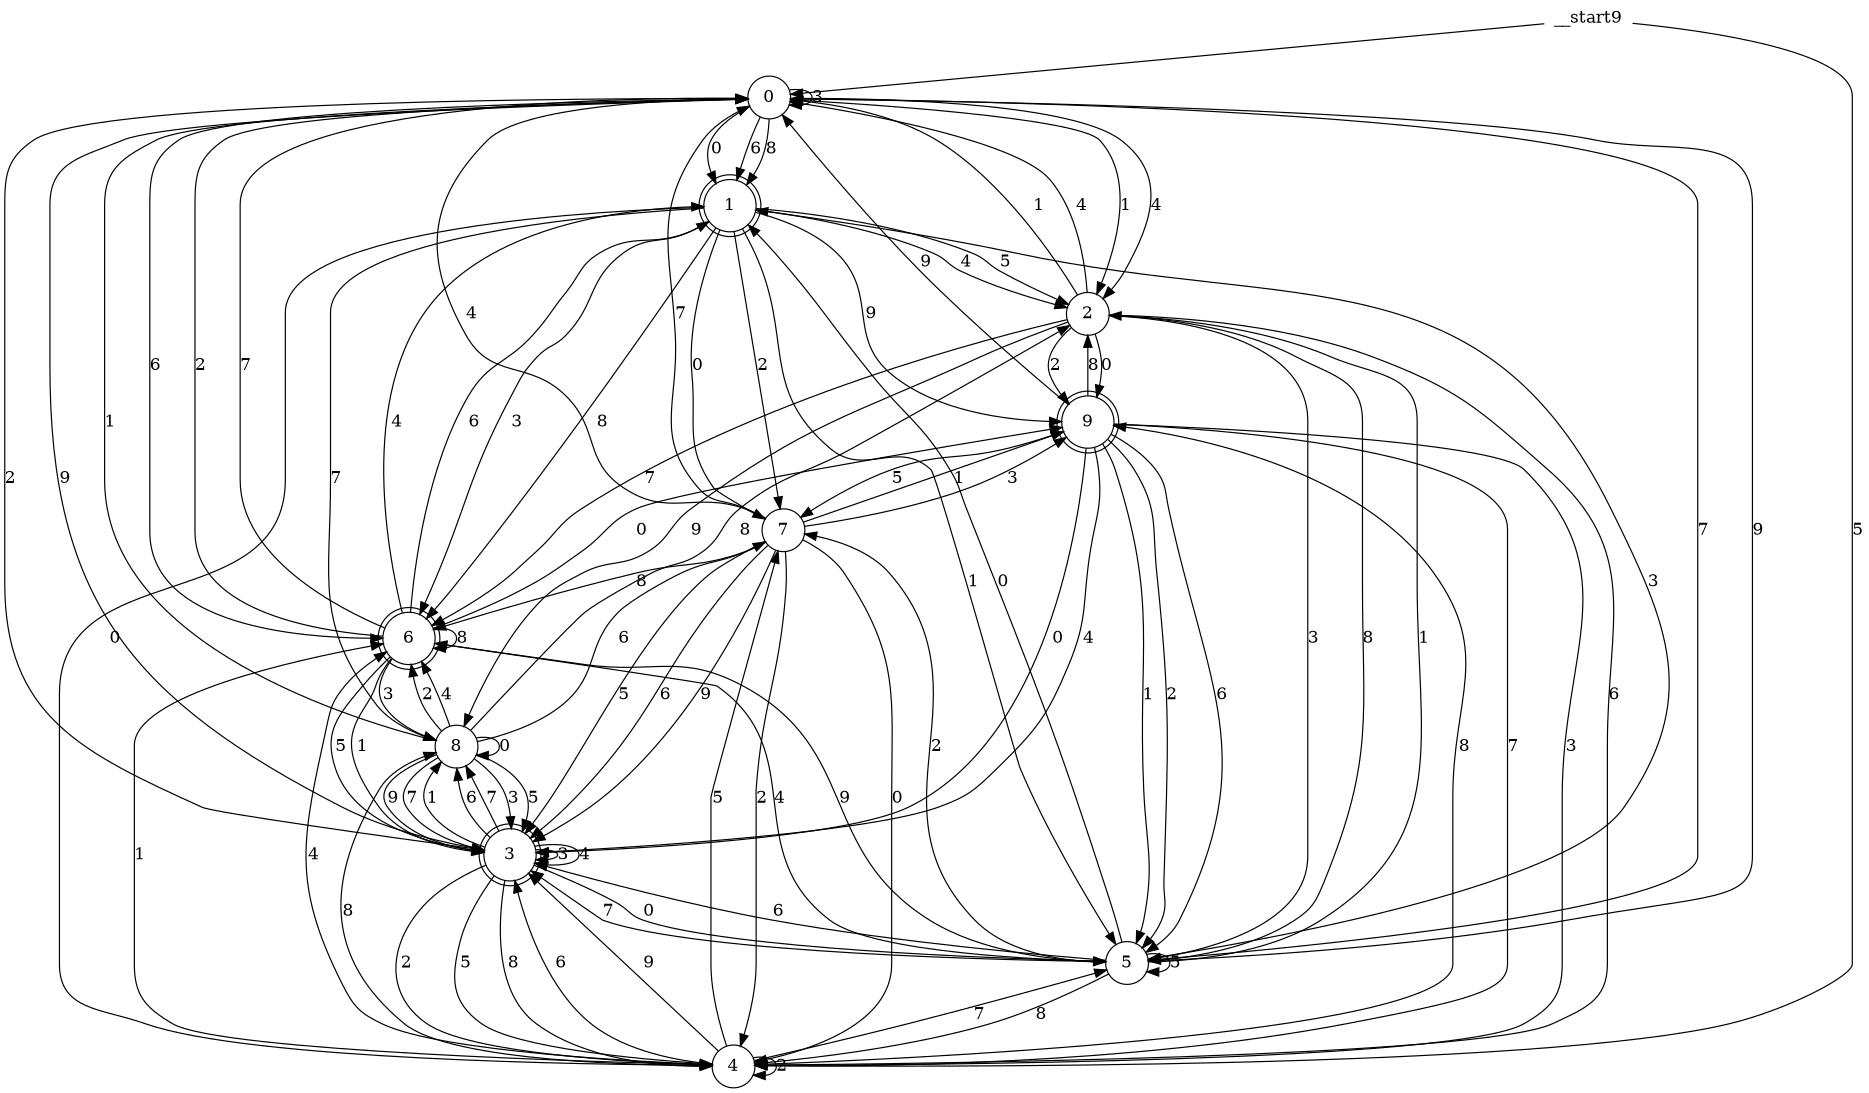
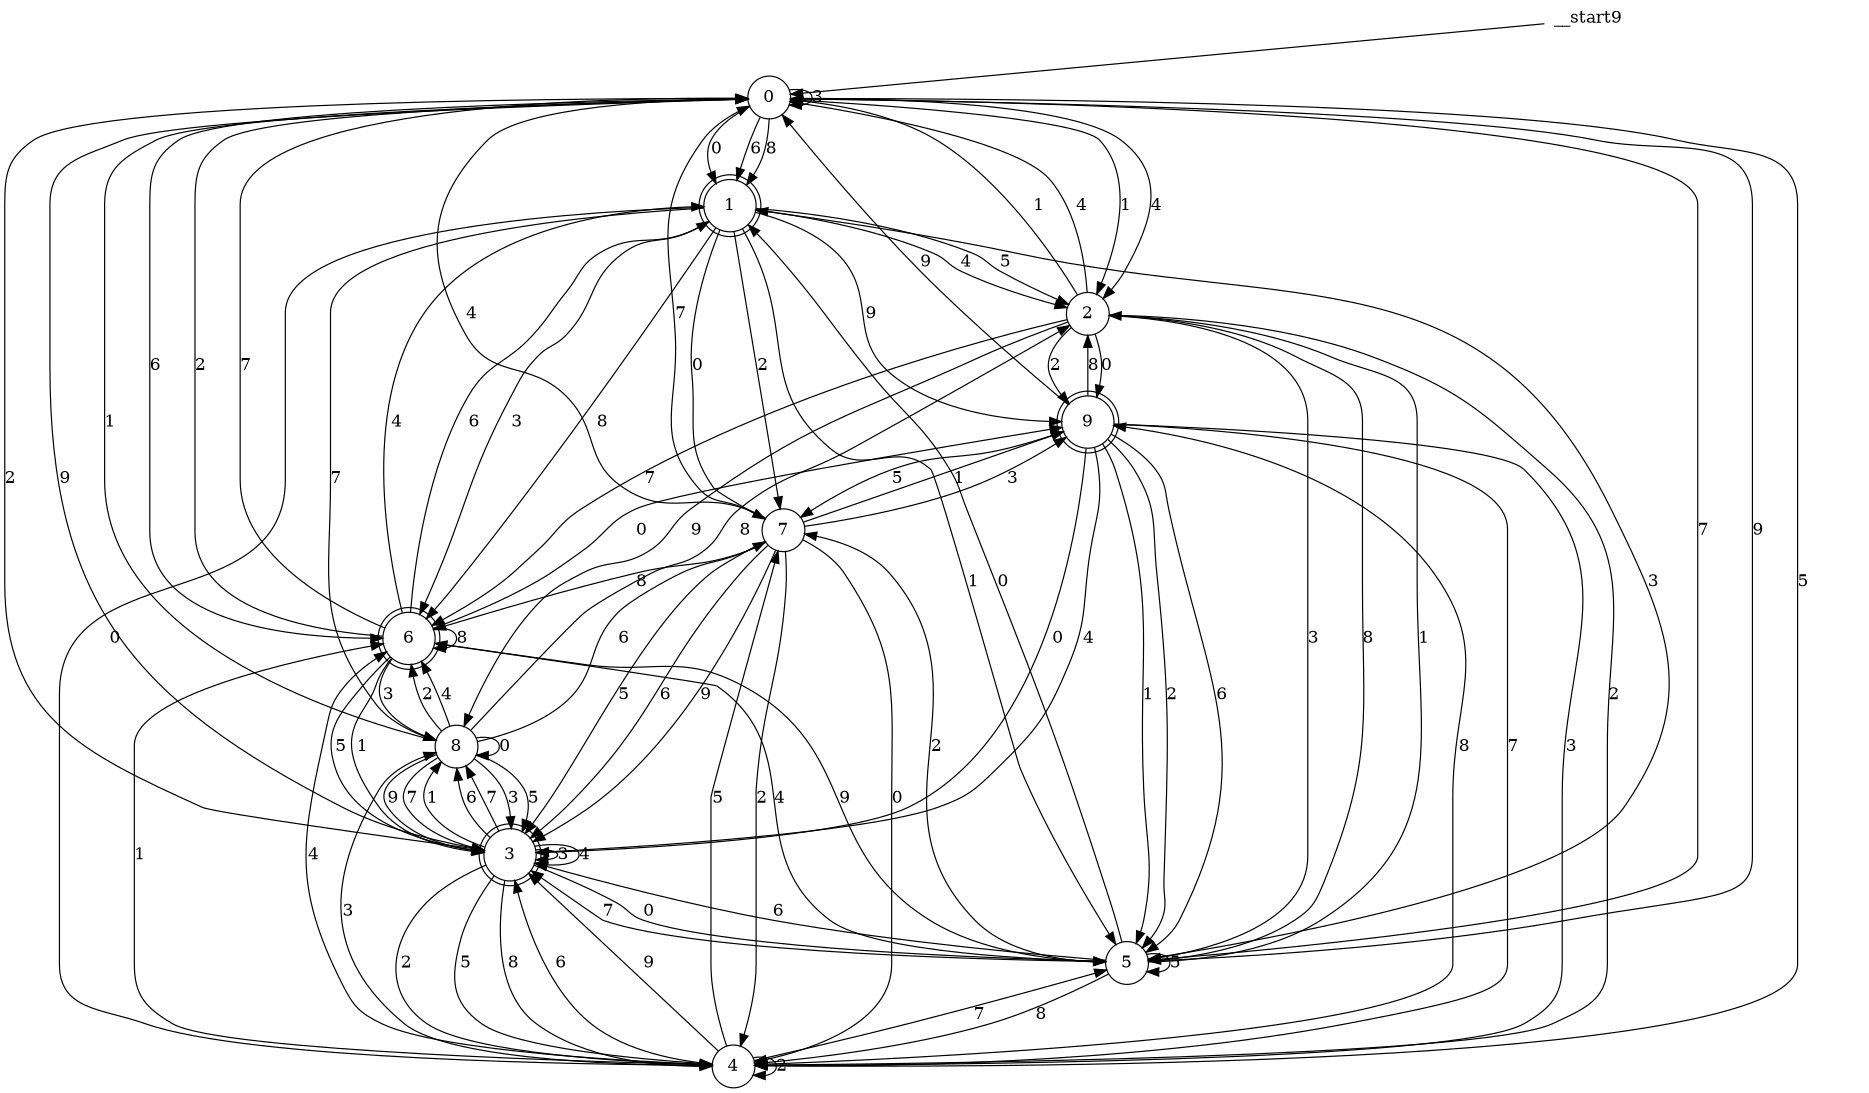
(1615, 695) -> (1615, 695)
(348, 911) -> (348, 911)
(1852, 961) -> (1798, 589)
